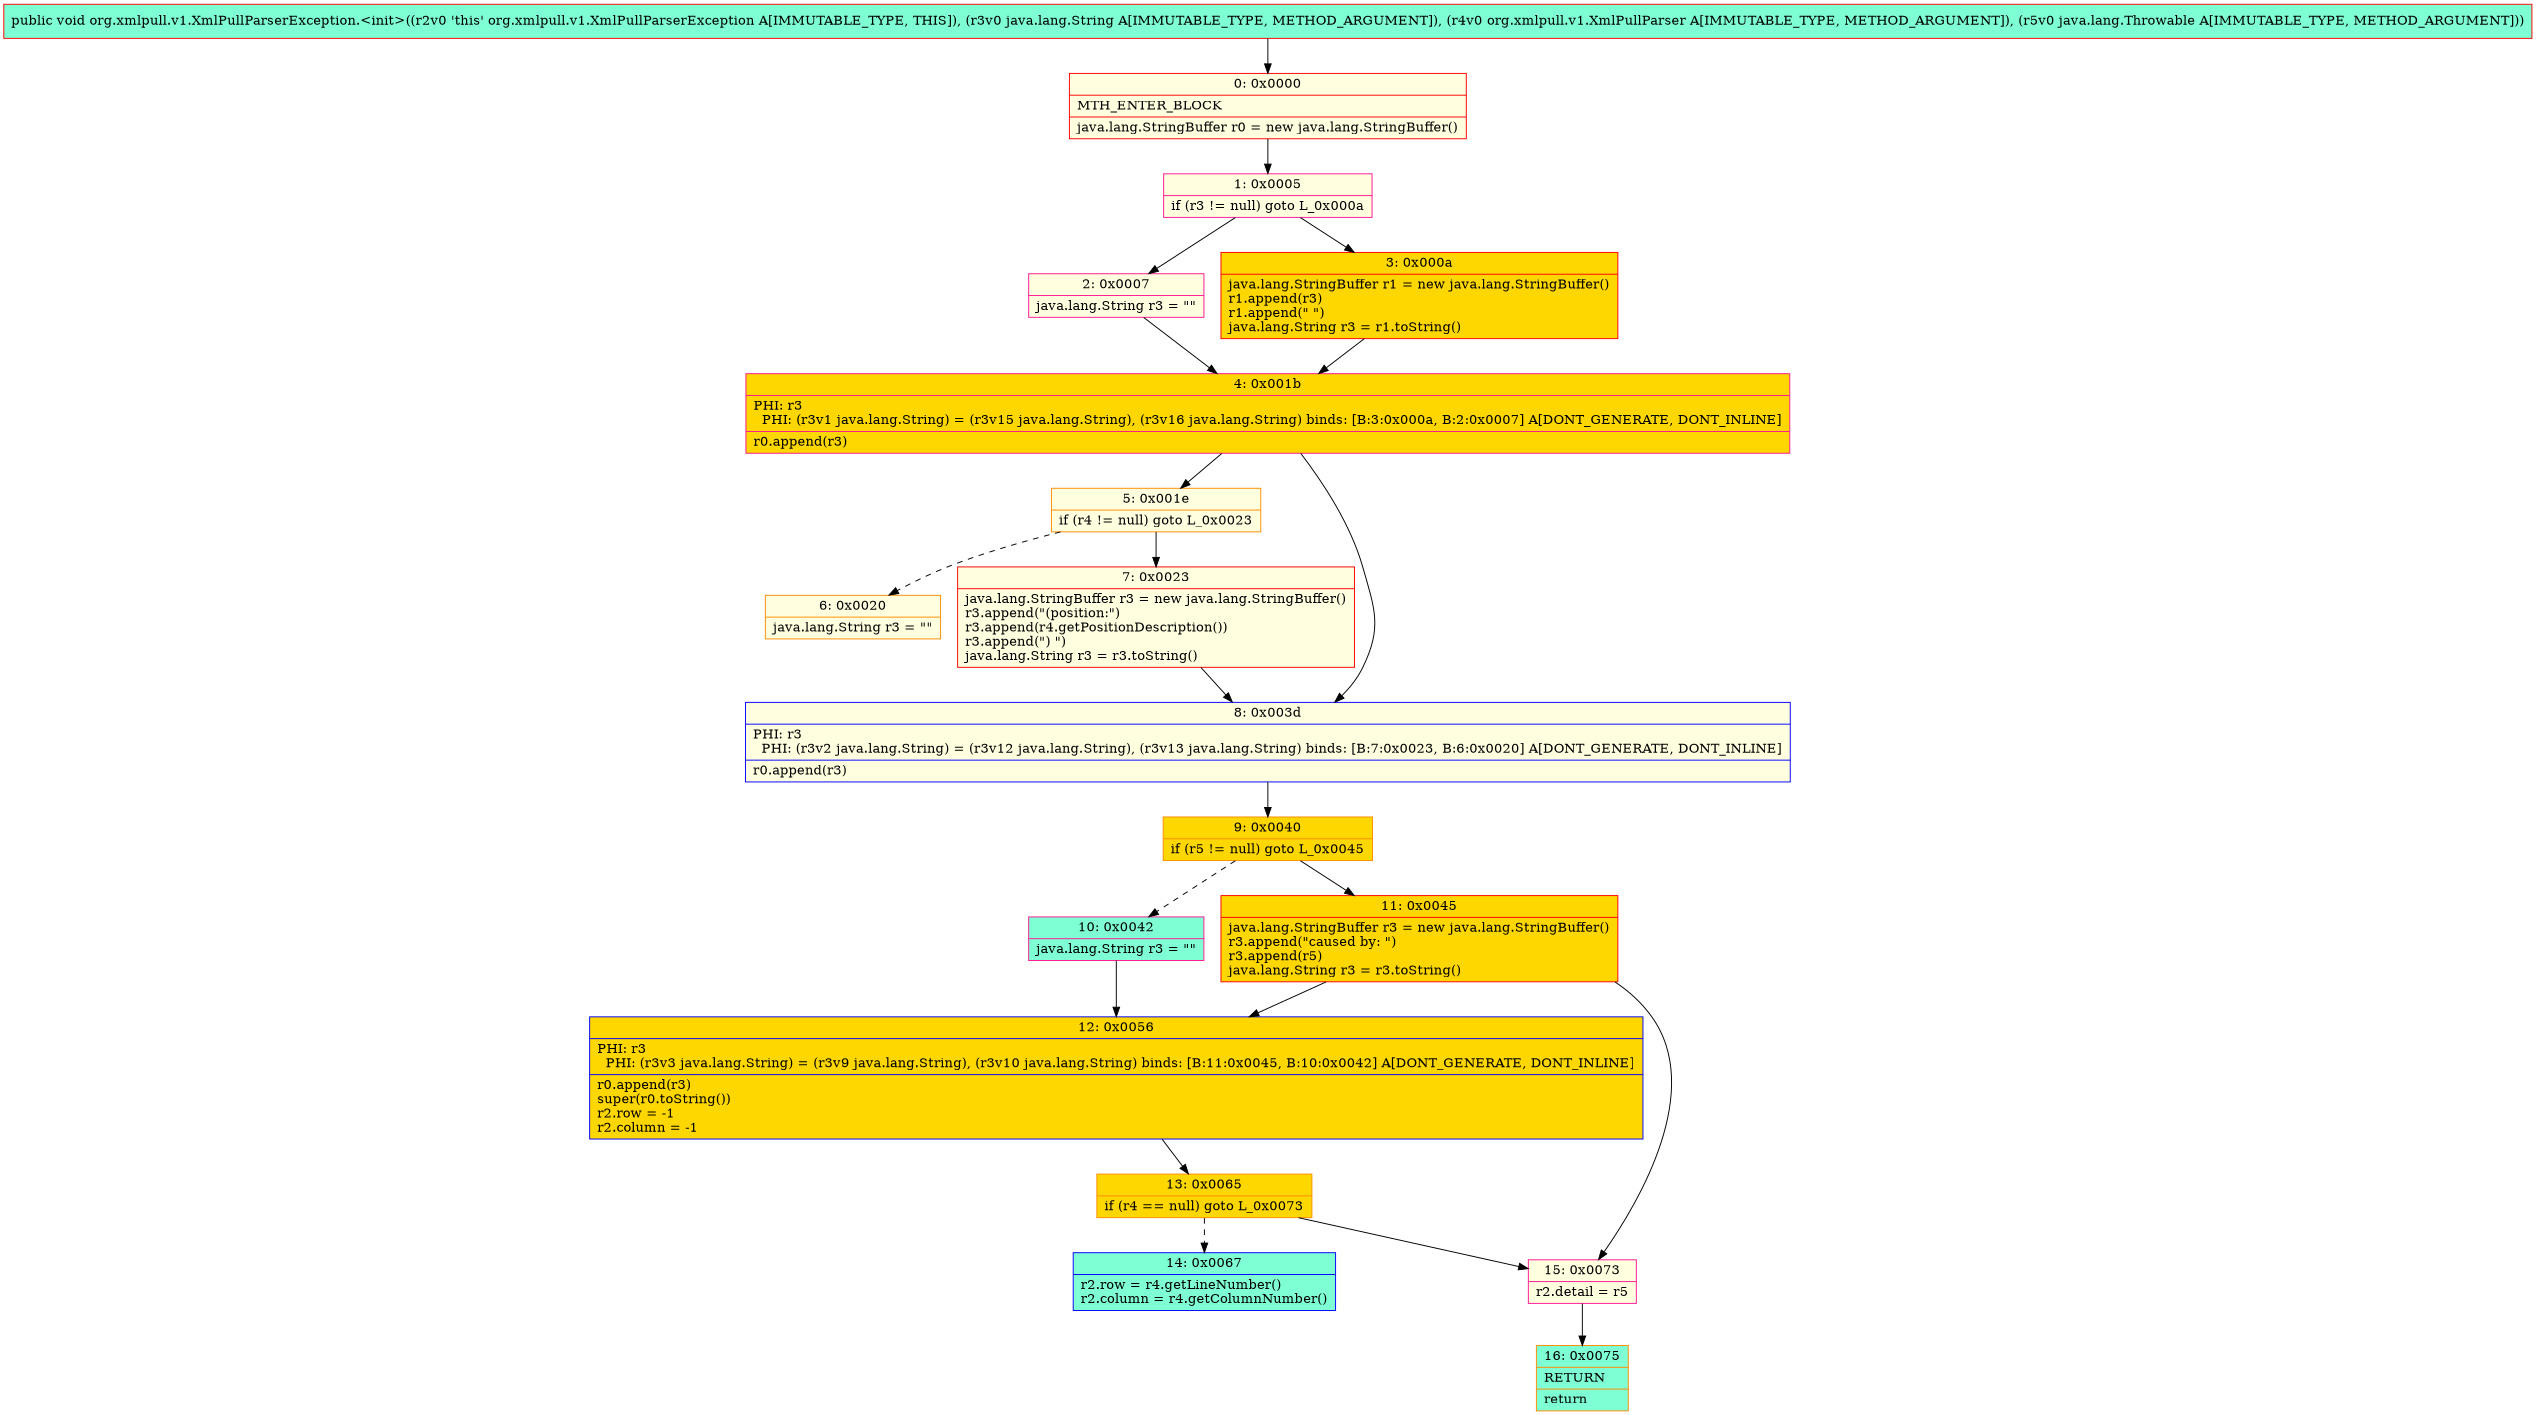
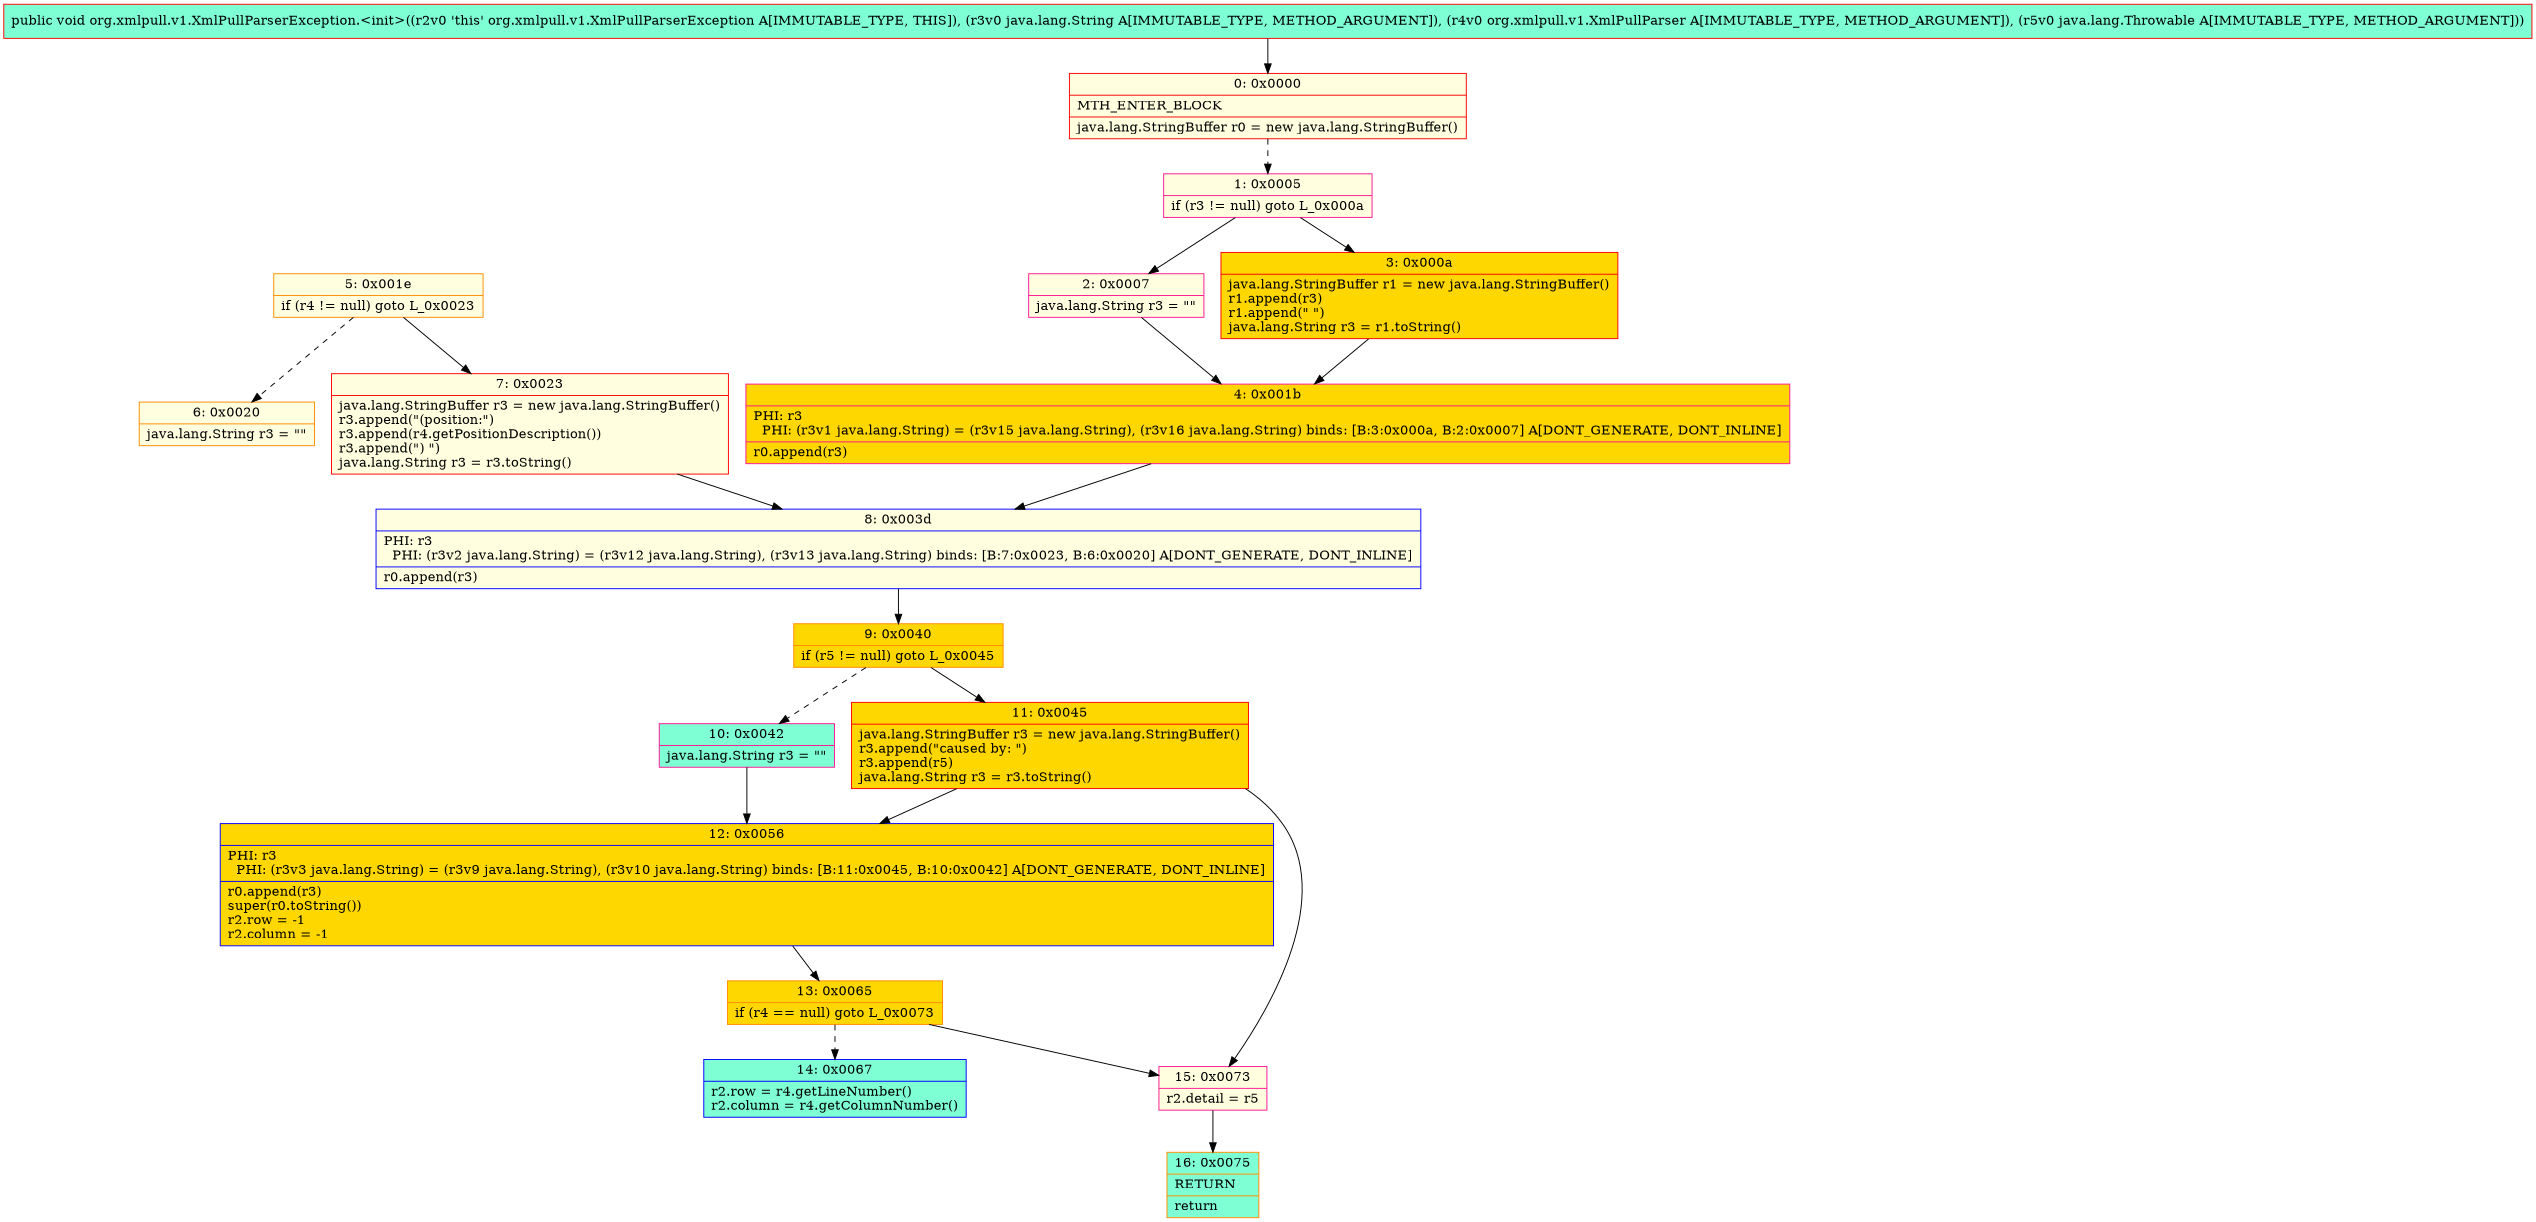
(1268, 152) -> (1268, 152)
(1205, 468) -> none
